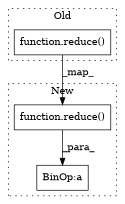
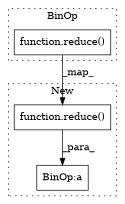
(62, 16) -> (62, 16)
